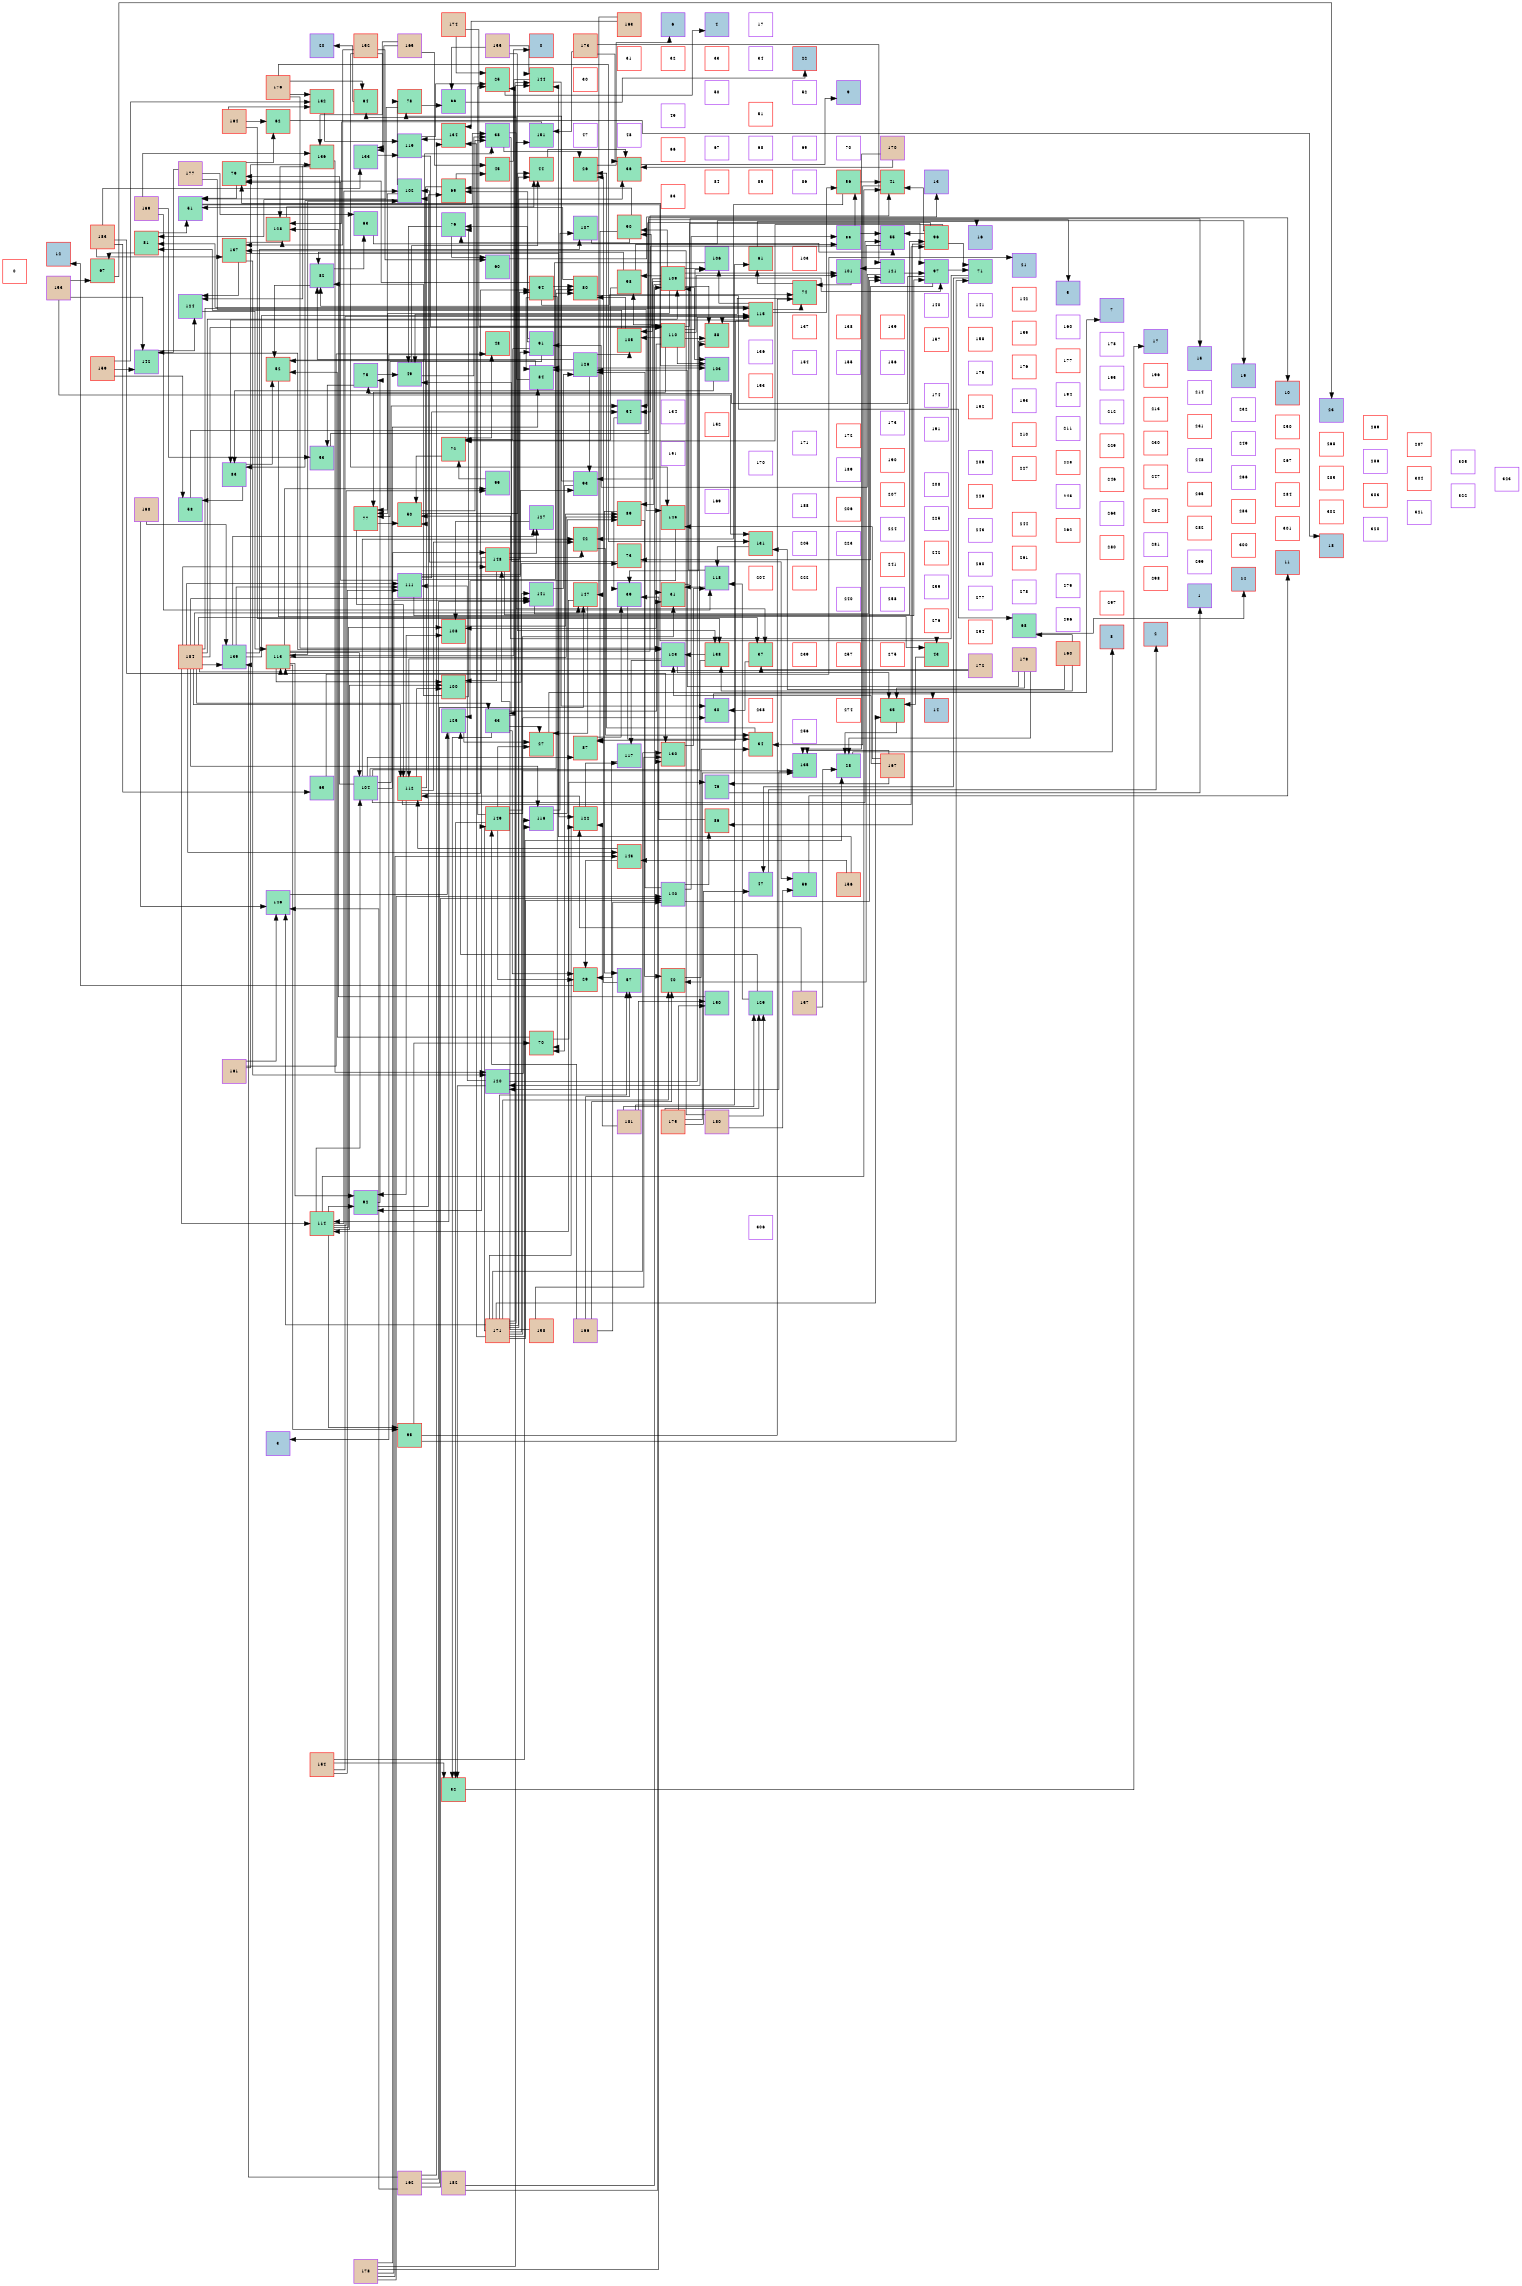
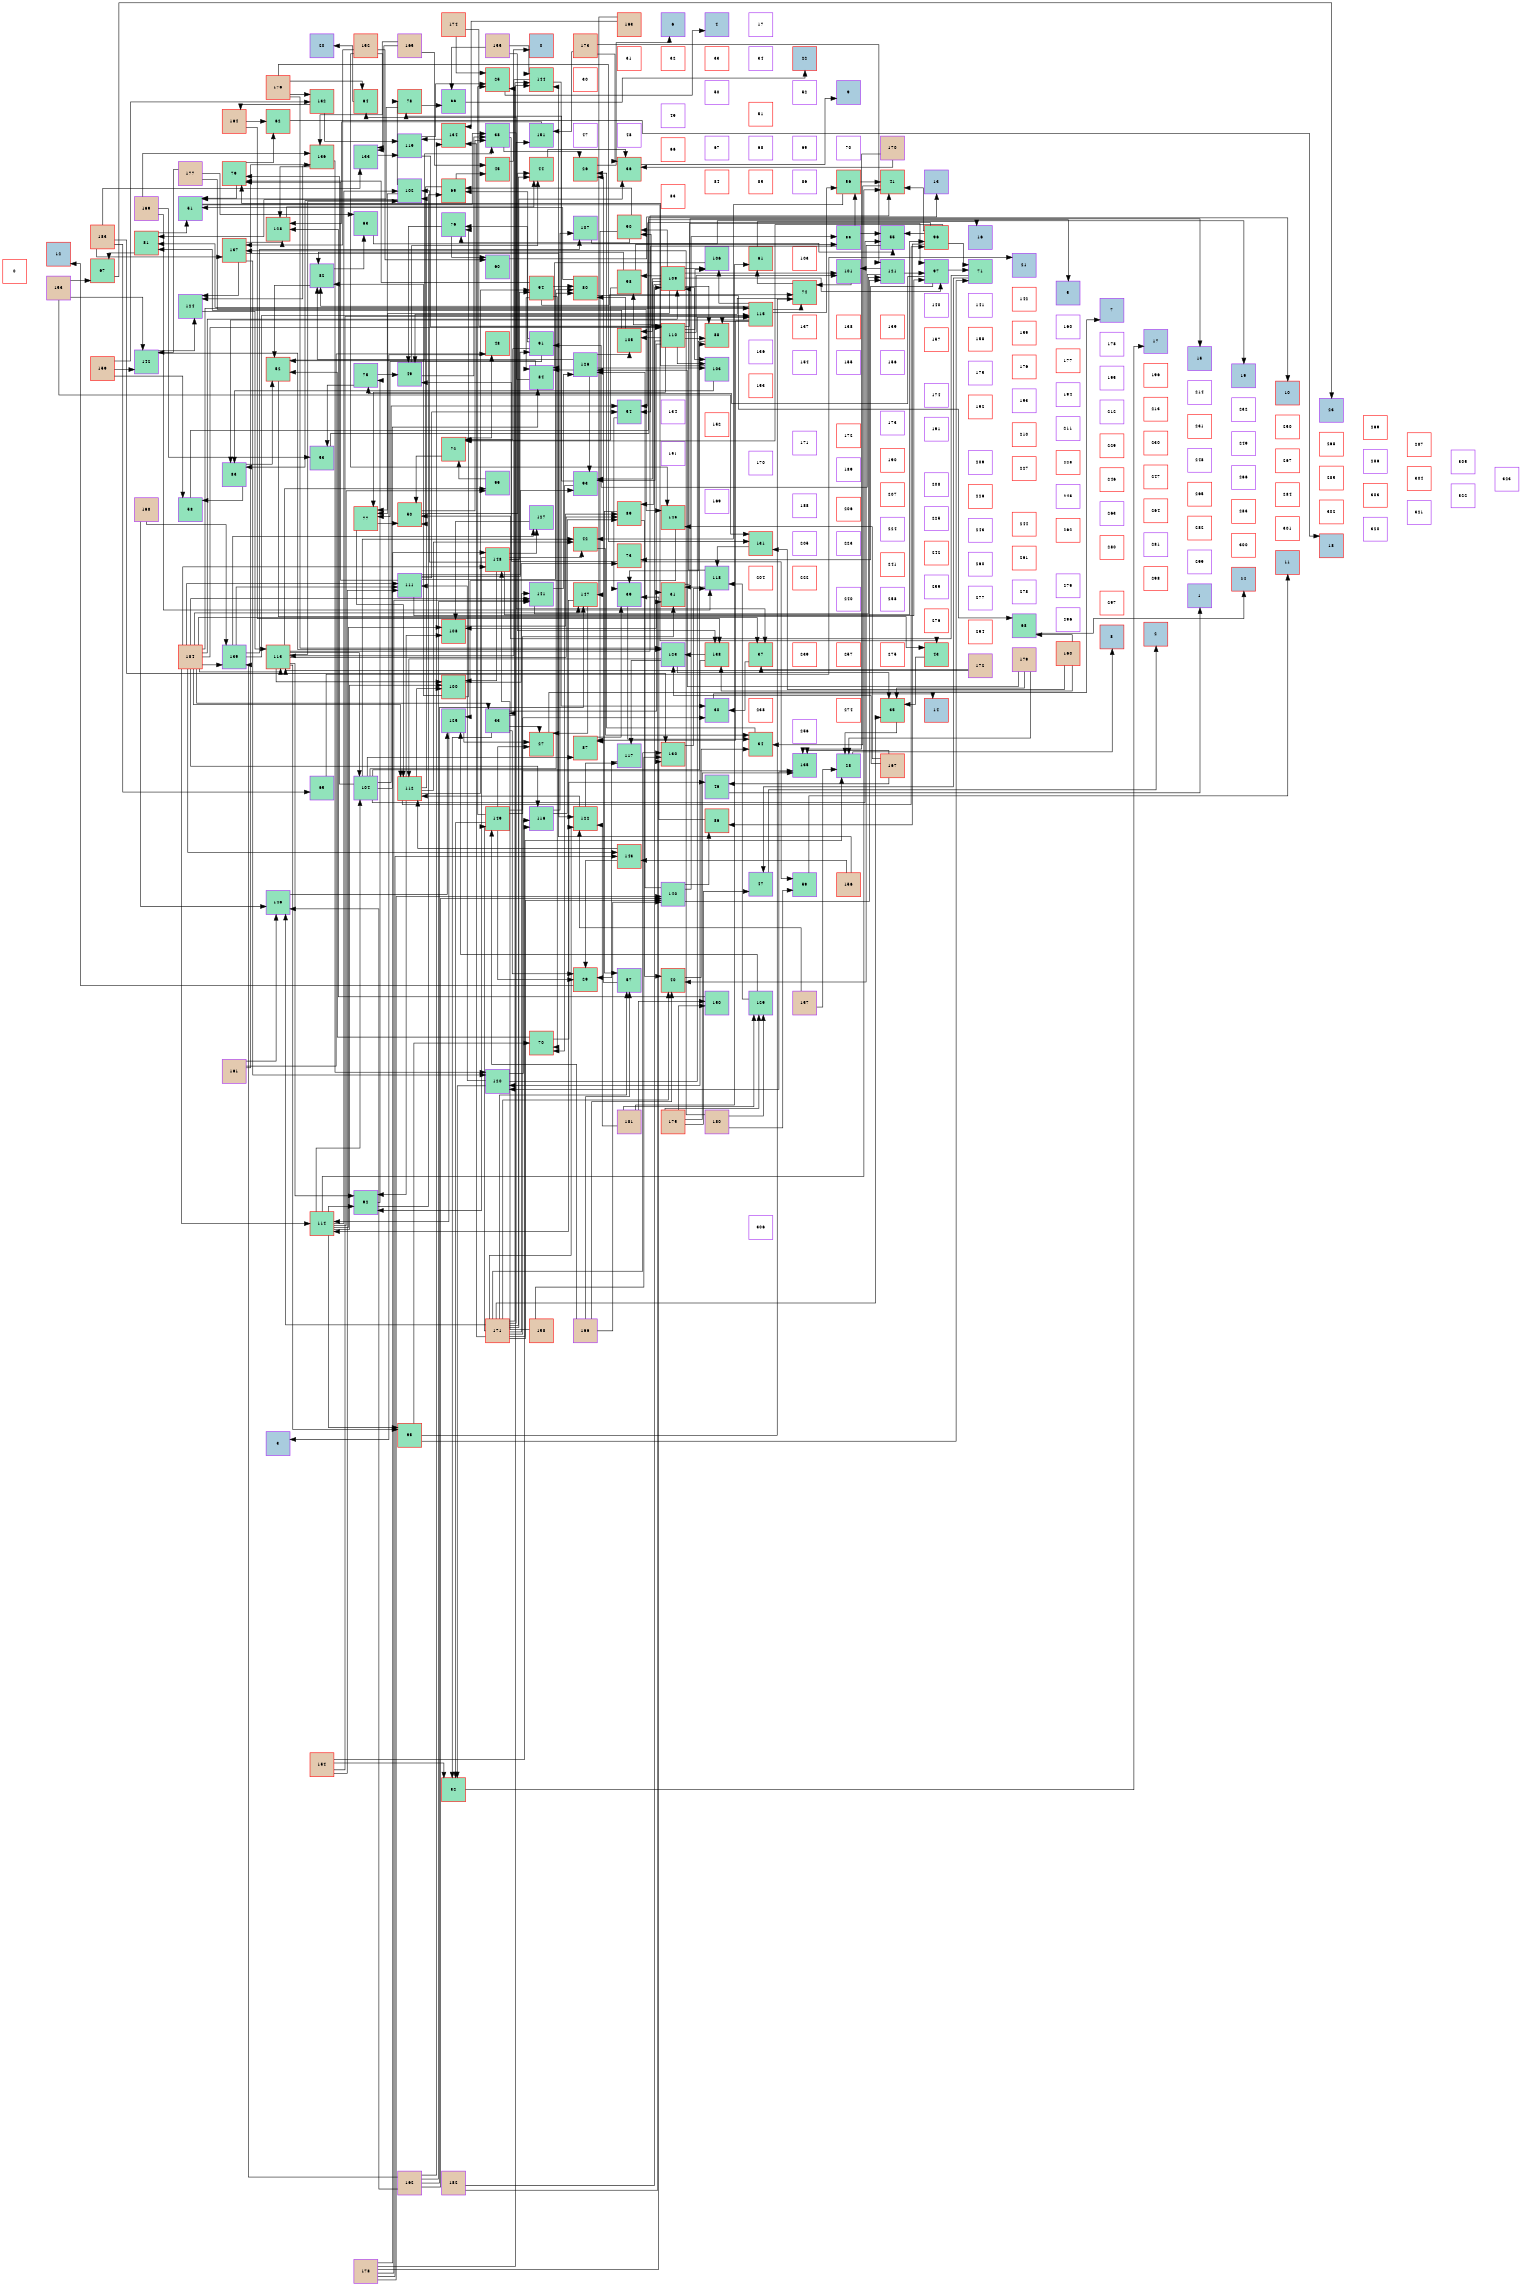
(265, 107) -> (275, 104)
none -> (655, 434)
